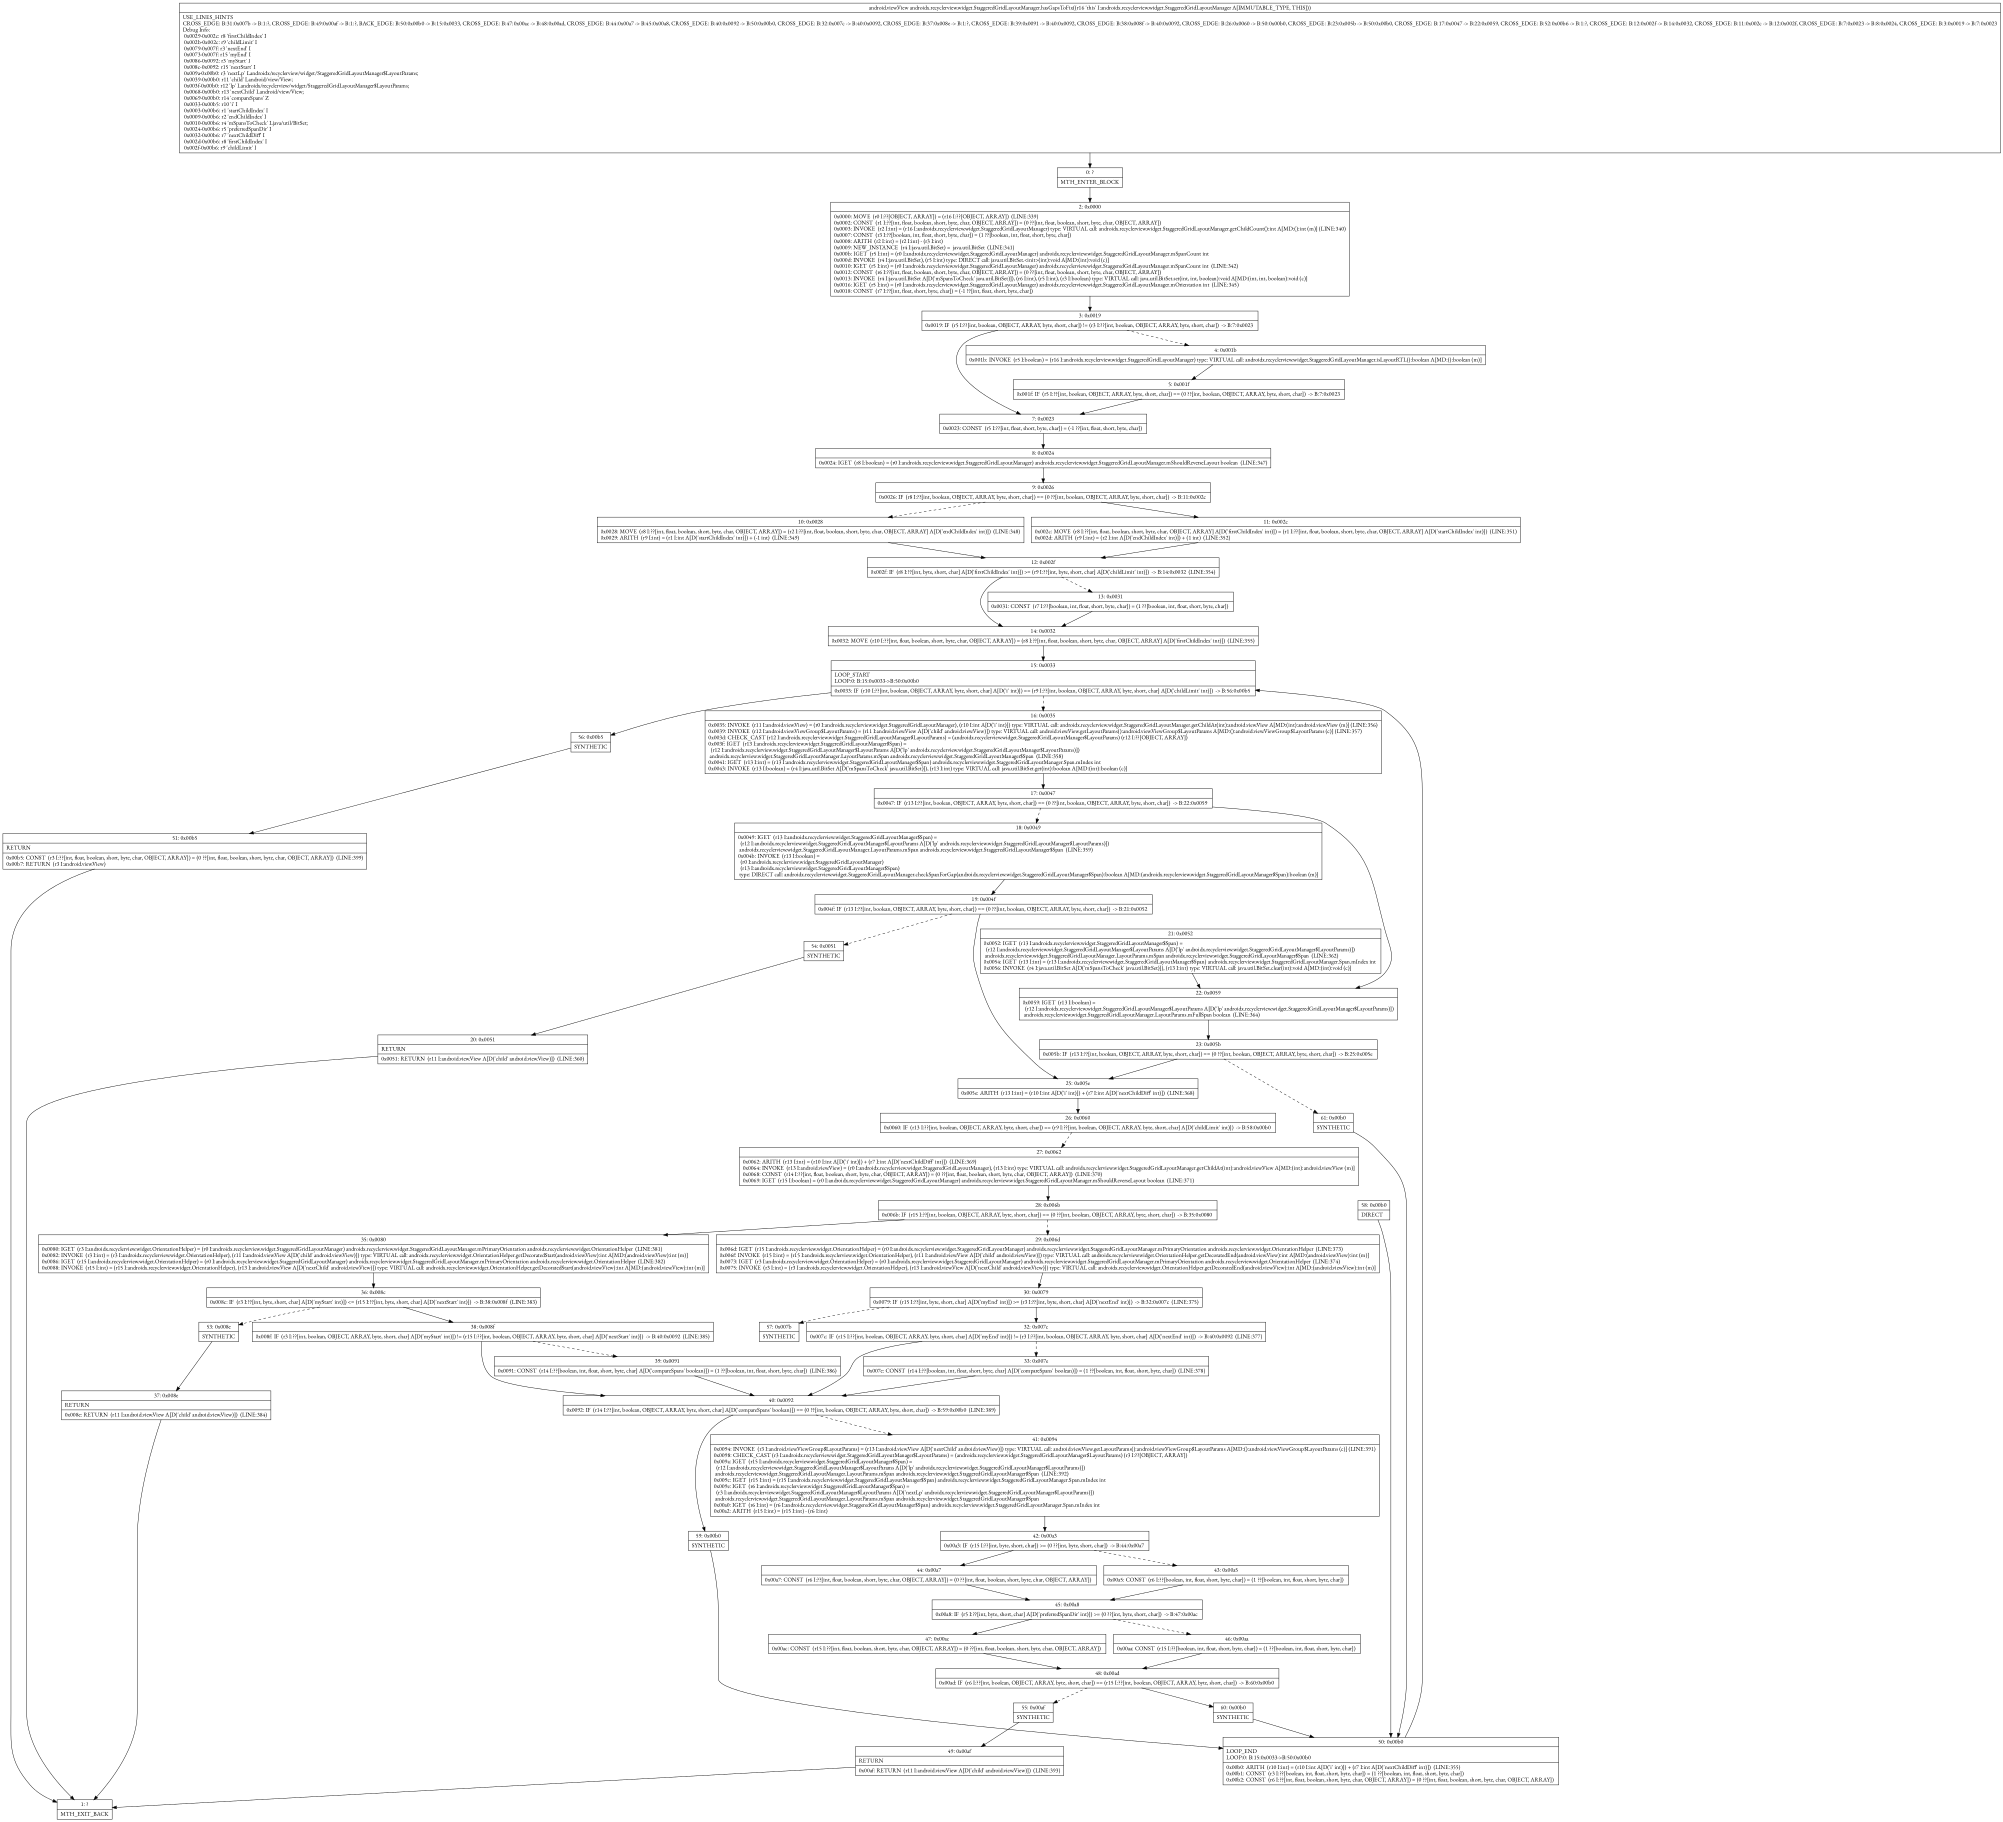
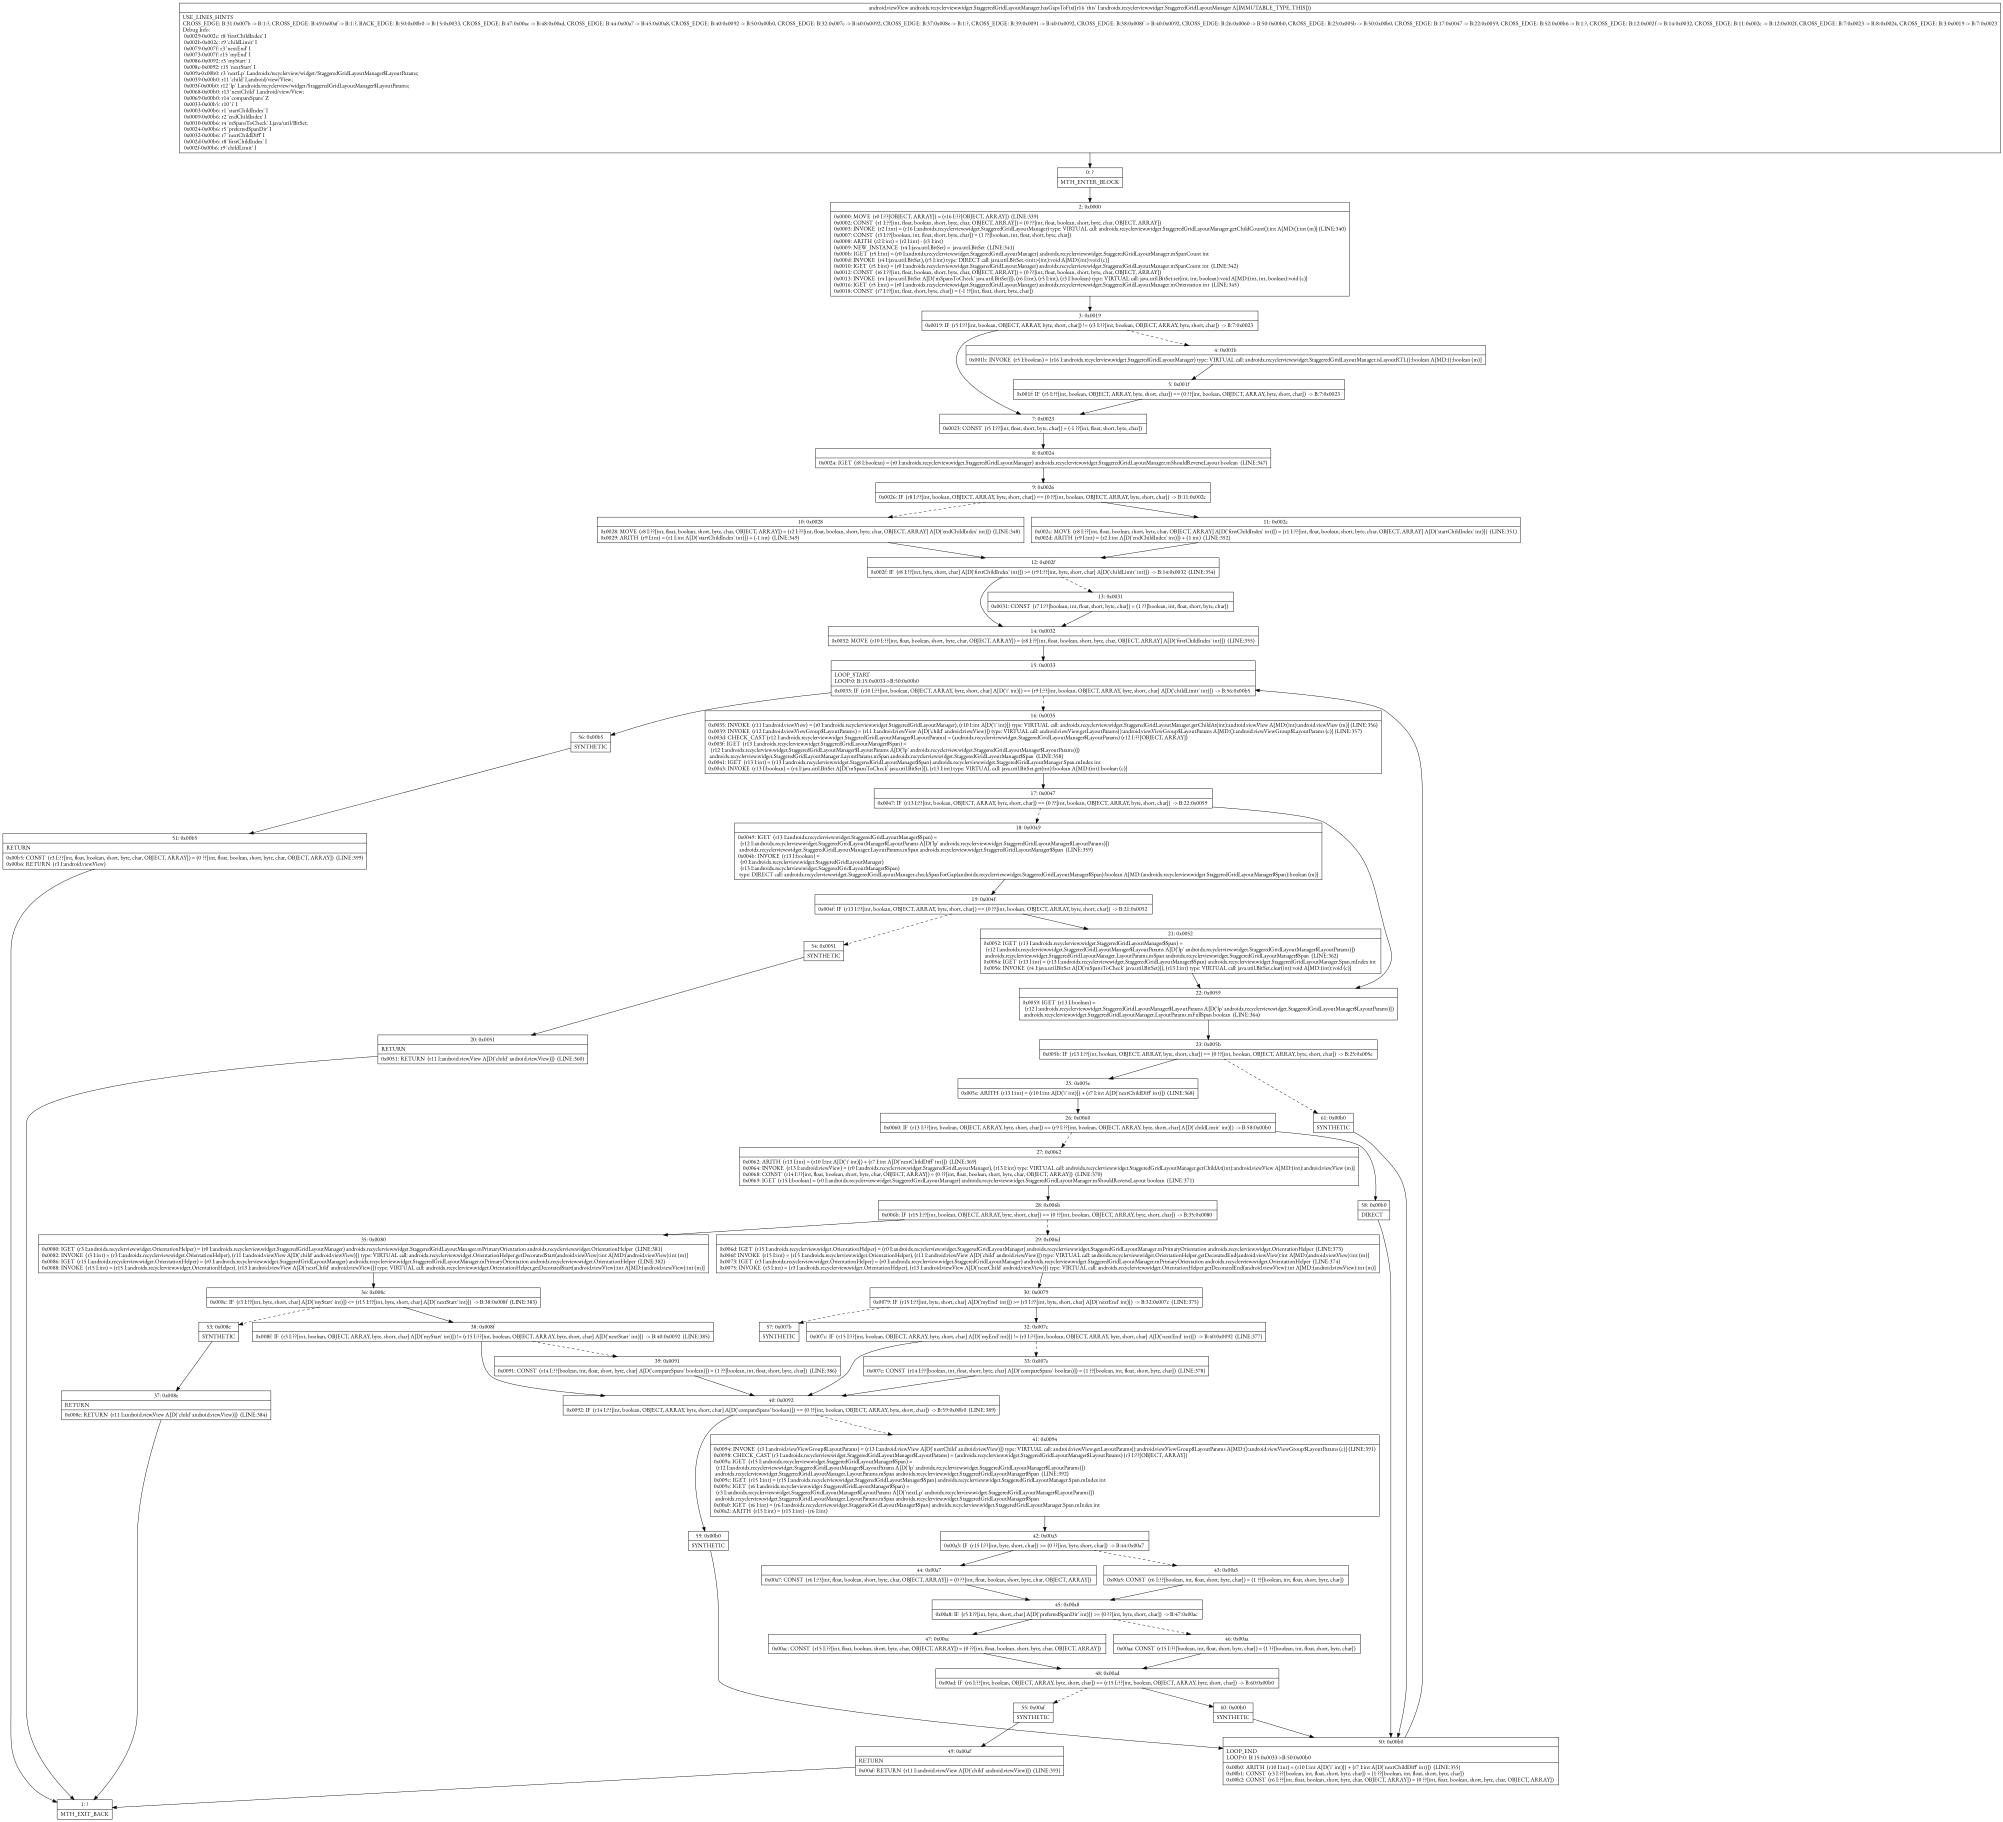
(57, 864) -> (57, 864)
(989, 1007) -> (1053, 921)
none -> (1346, 1141)
